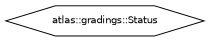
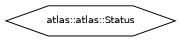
(105, 21) -> (91, 21)
